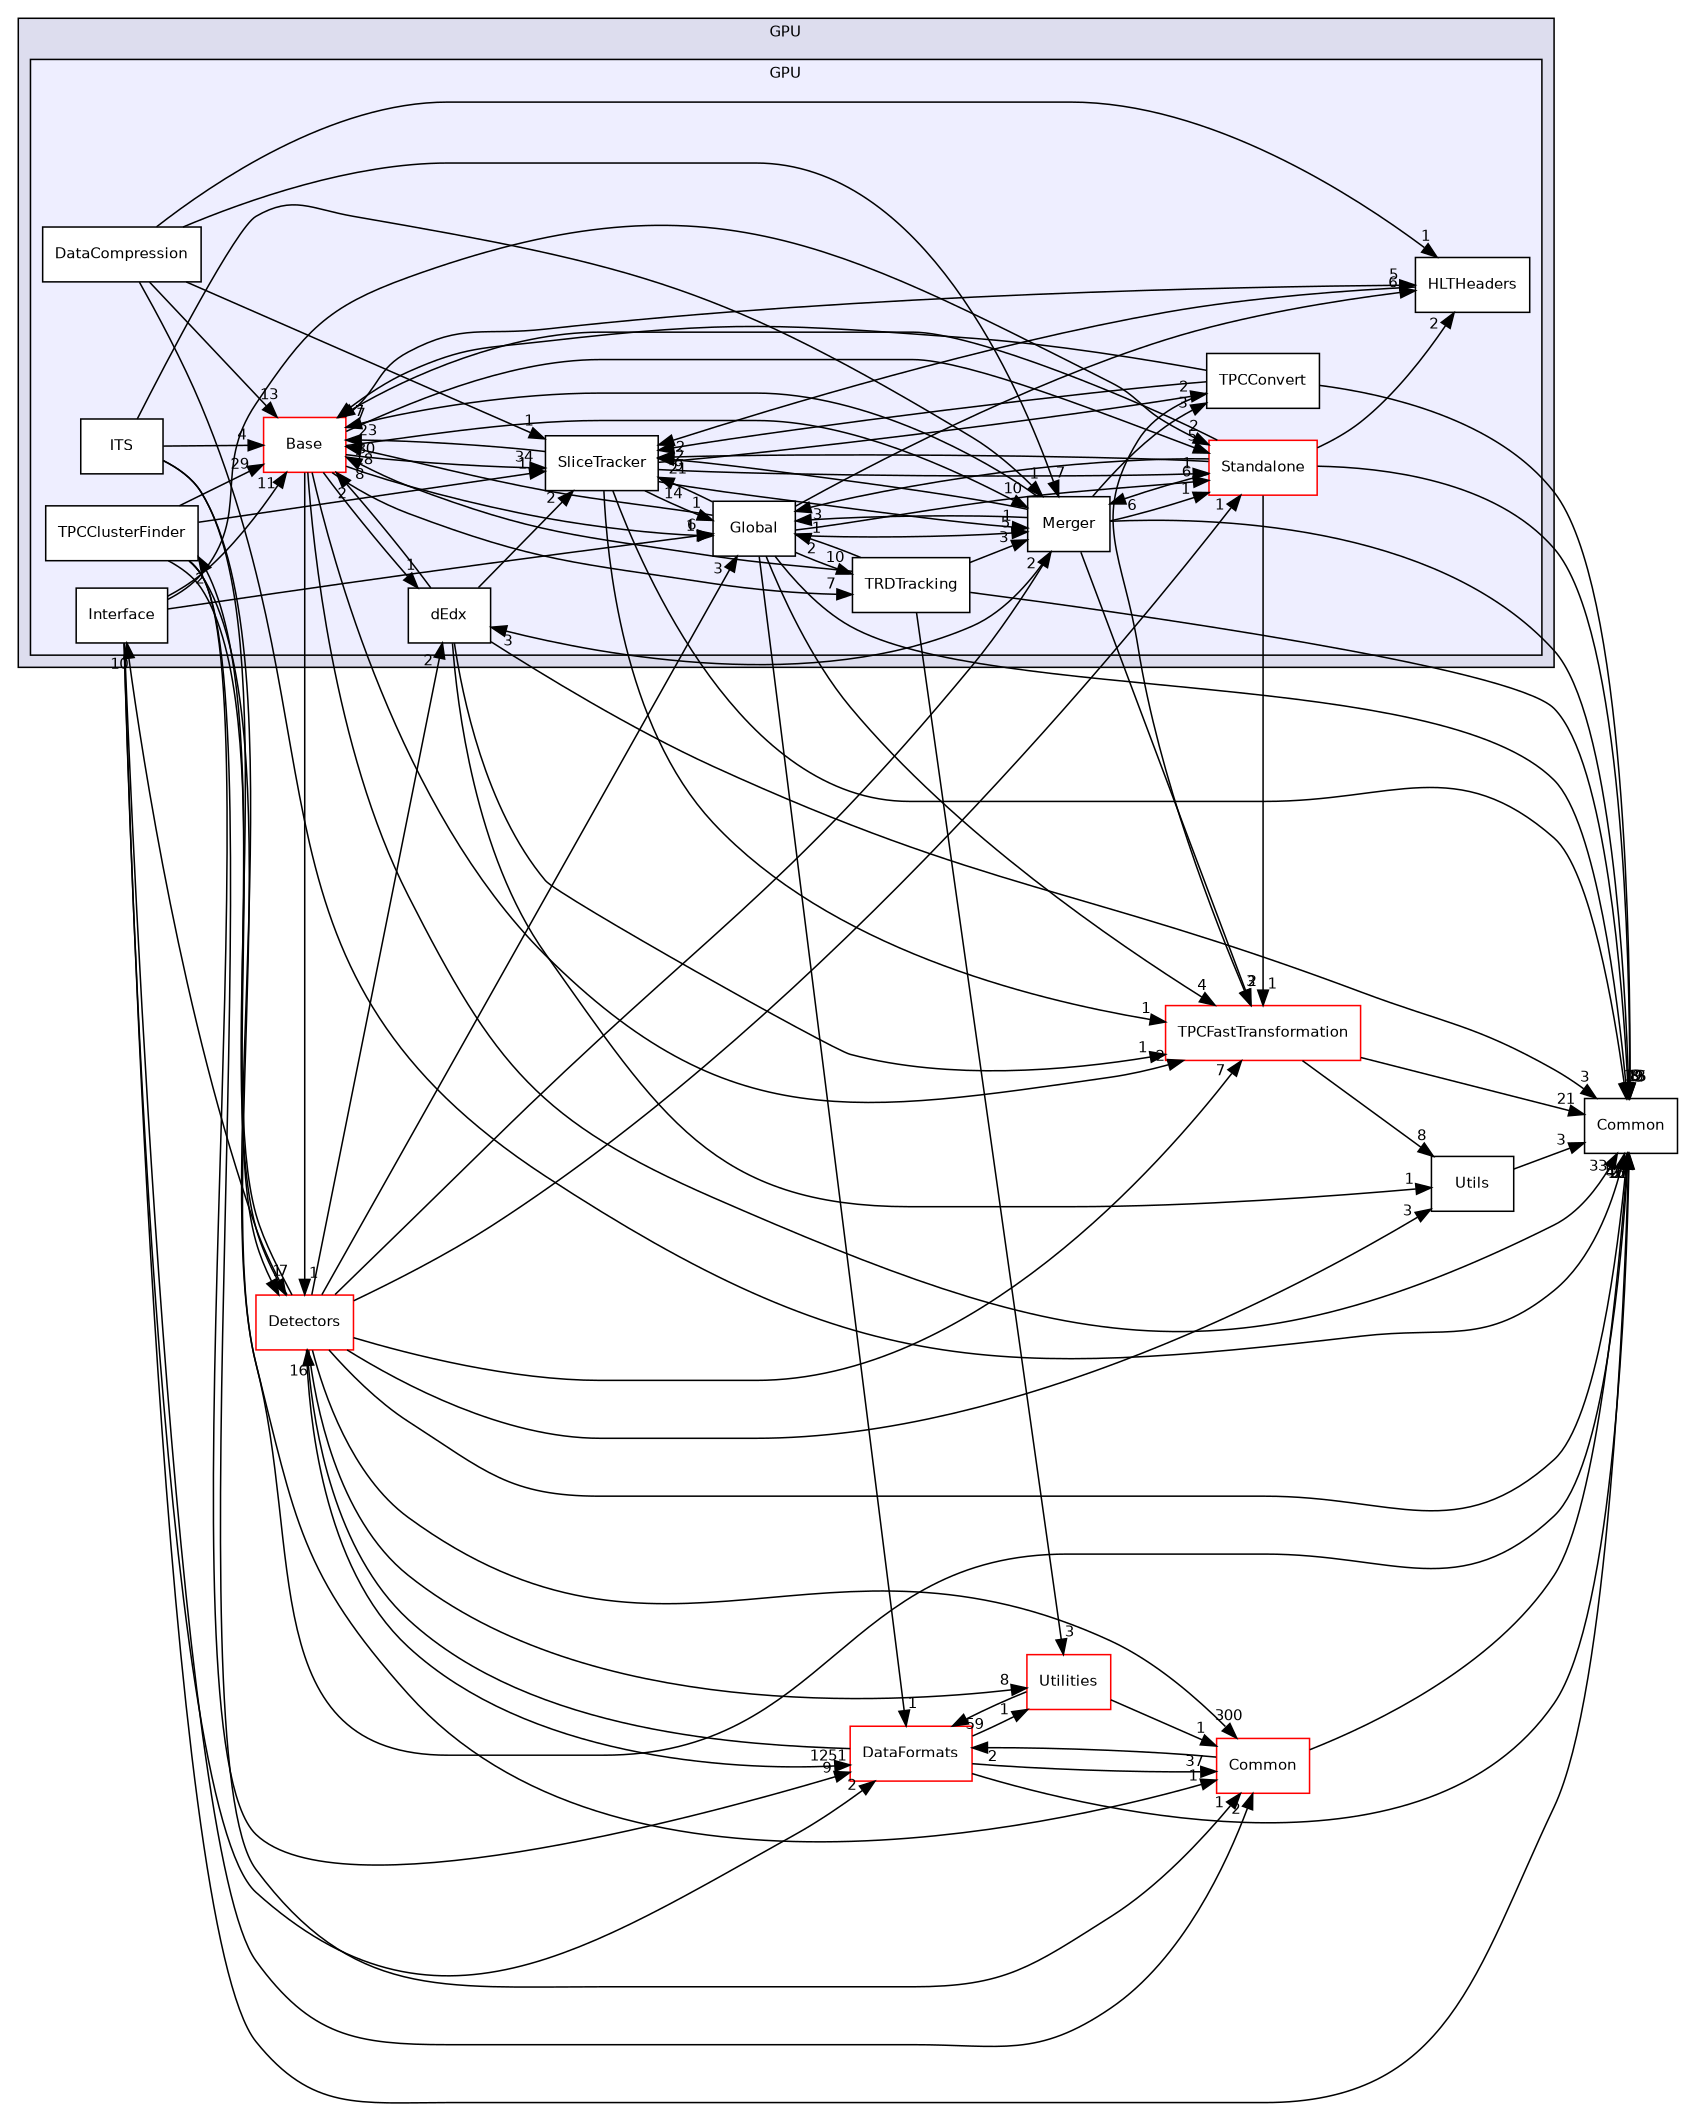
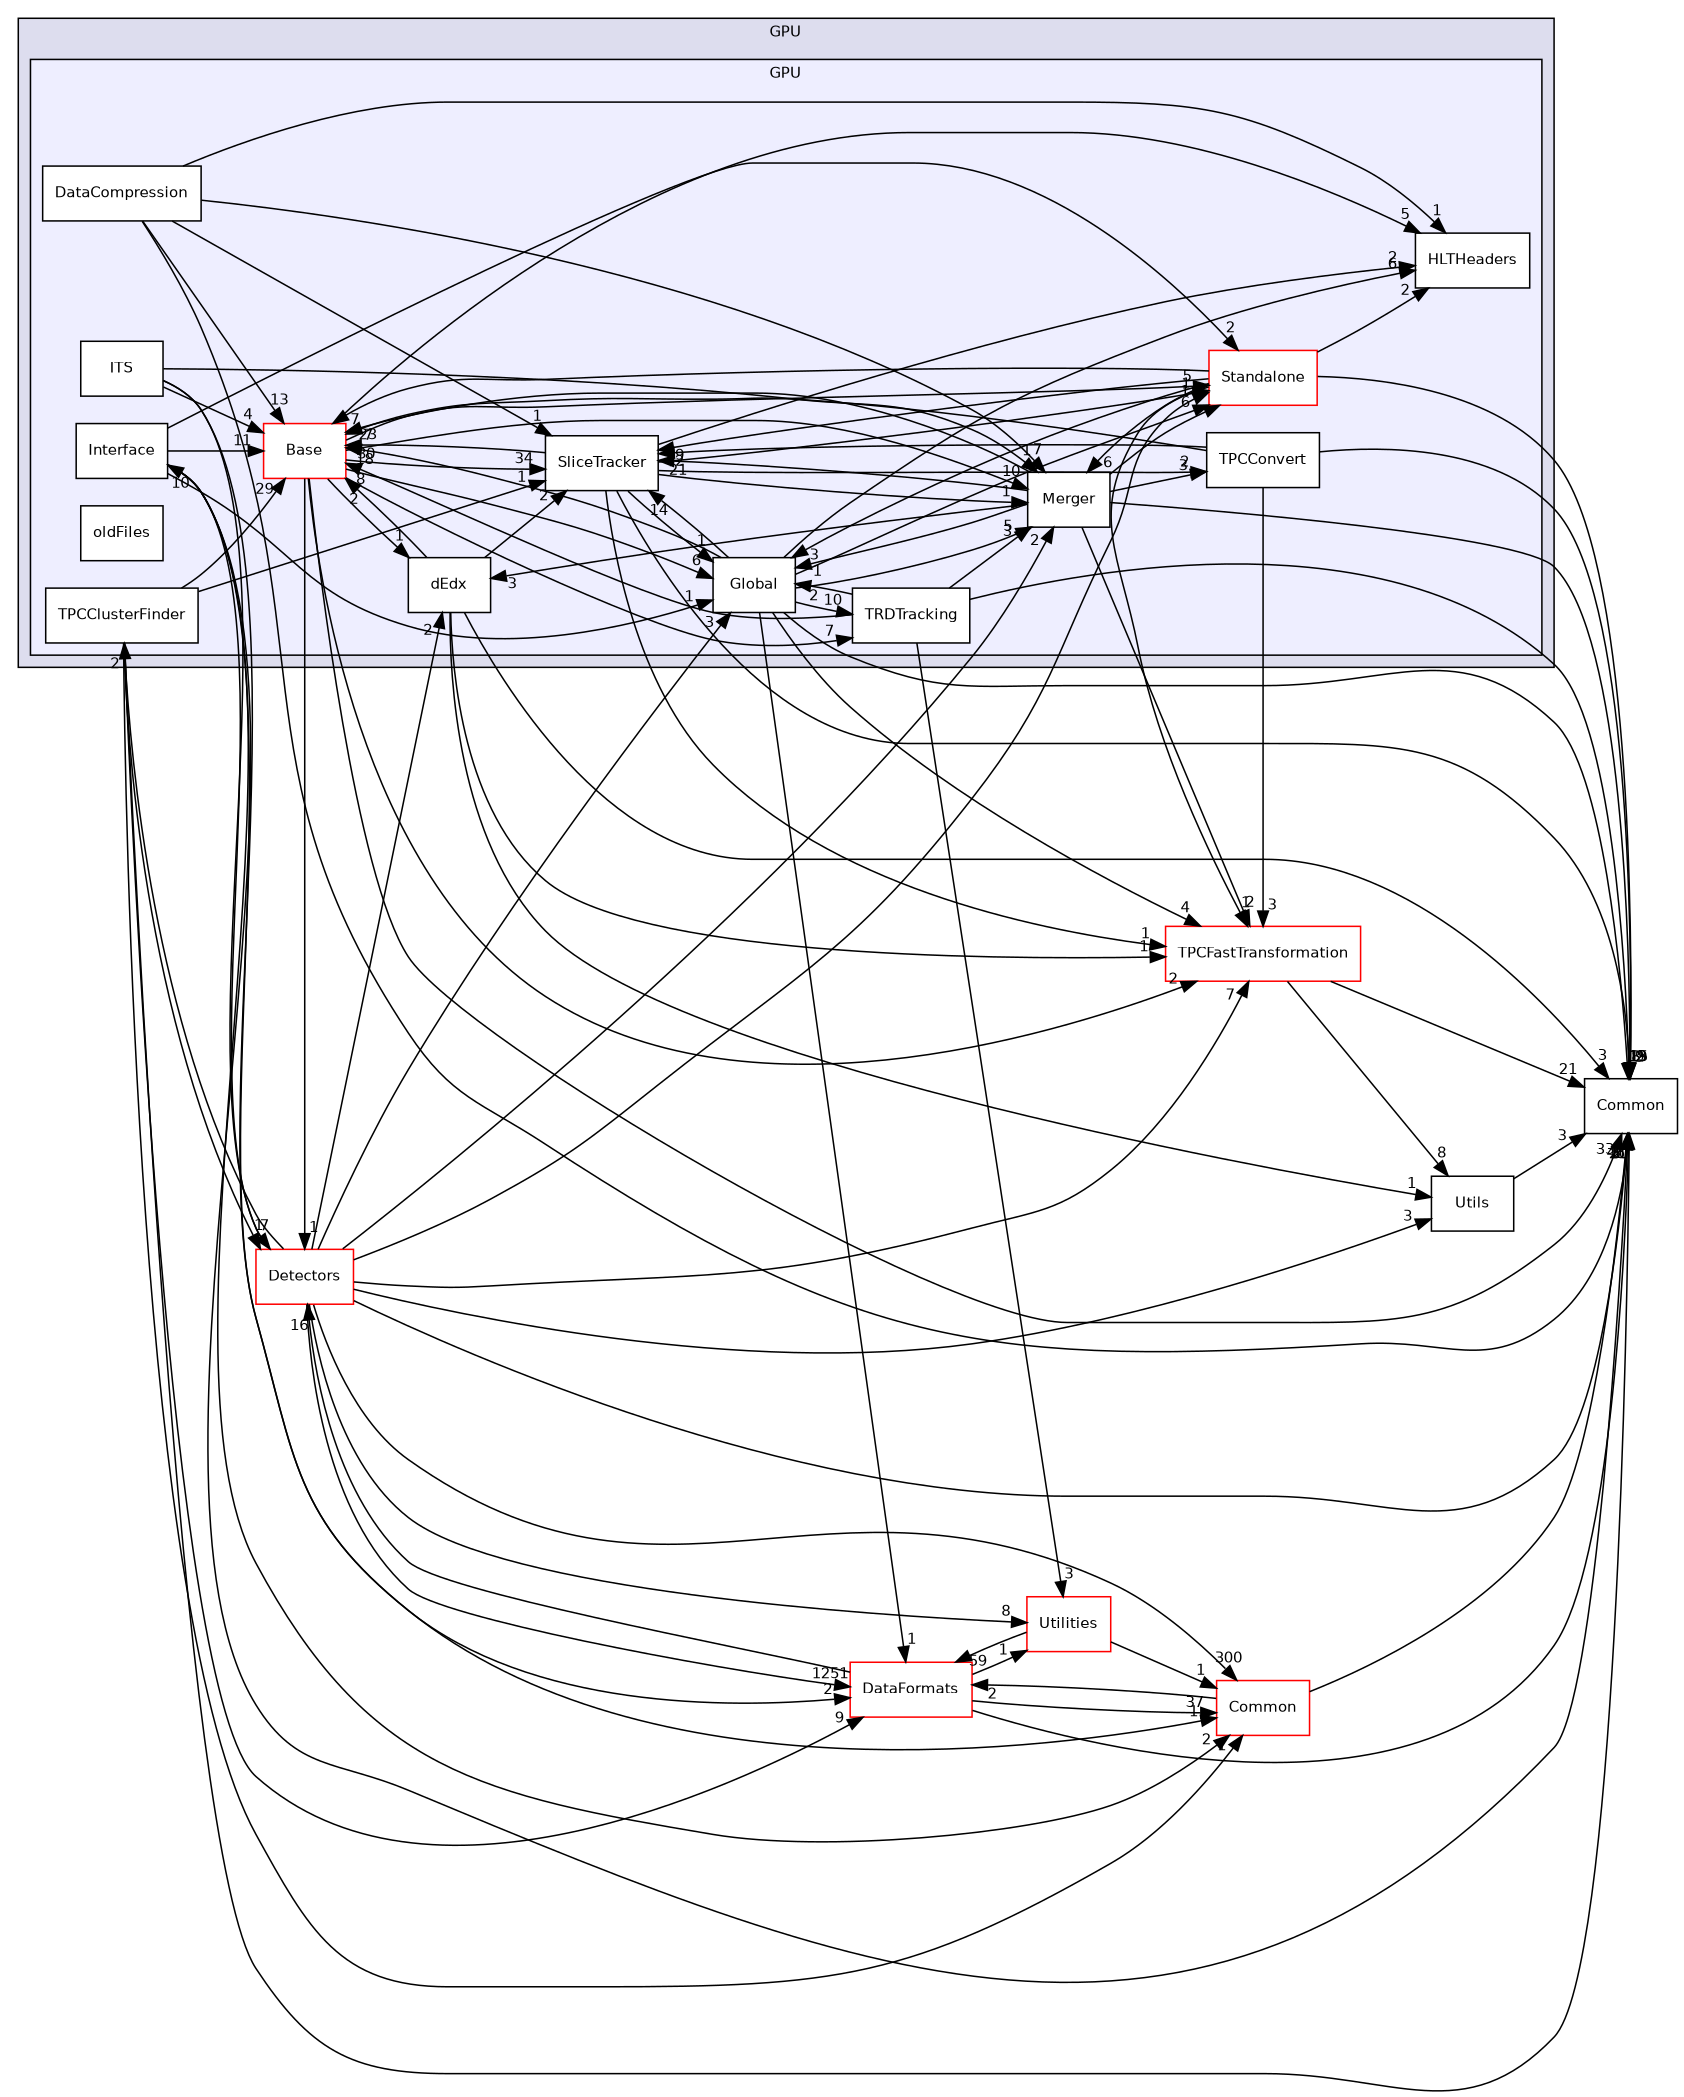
(1058, 334) -> (1024, 335)
none -> (122, 533)
